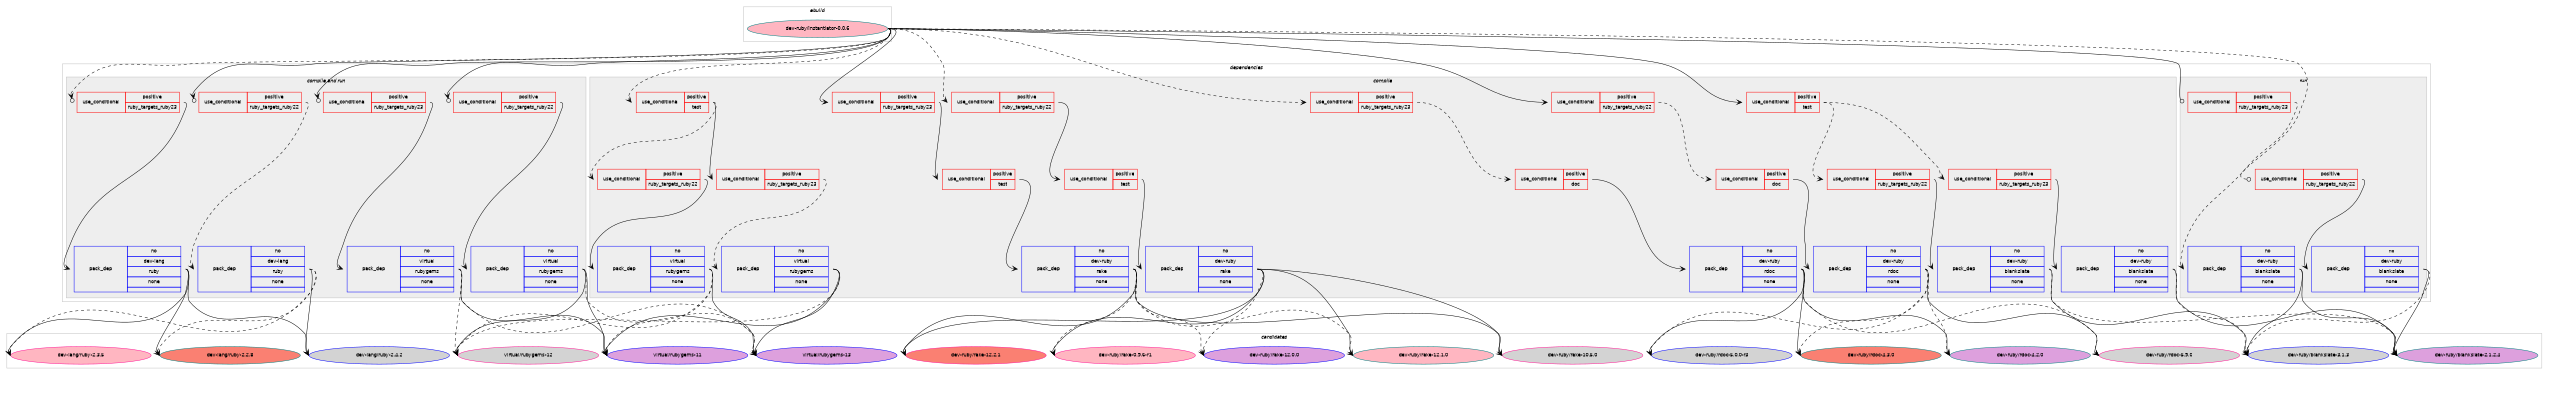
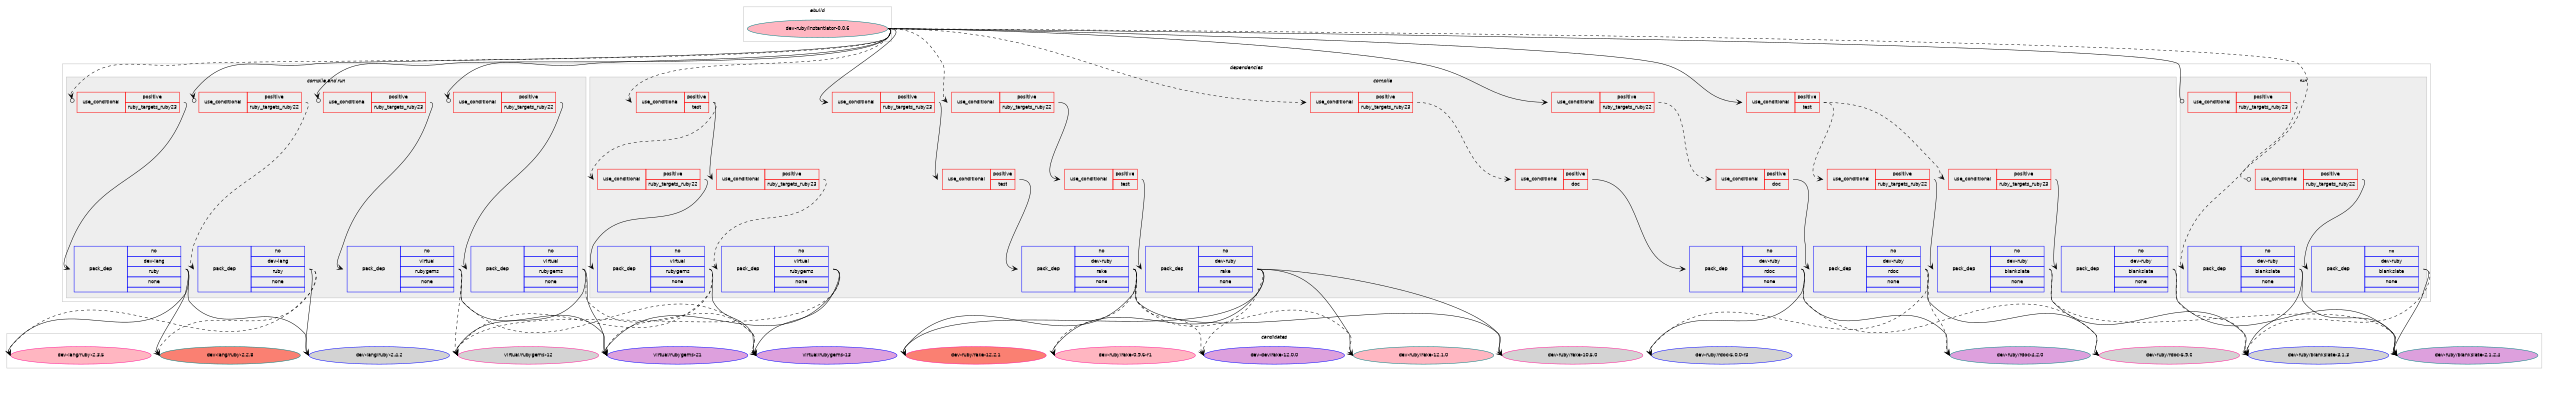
(678, 355) -> (678, 355)
(1274, 355) -> (1274, 355)
(1871, 355) -> none
